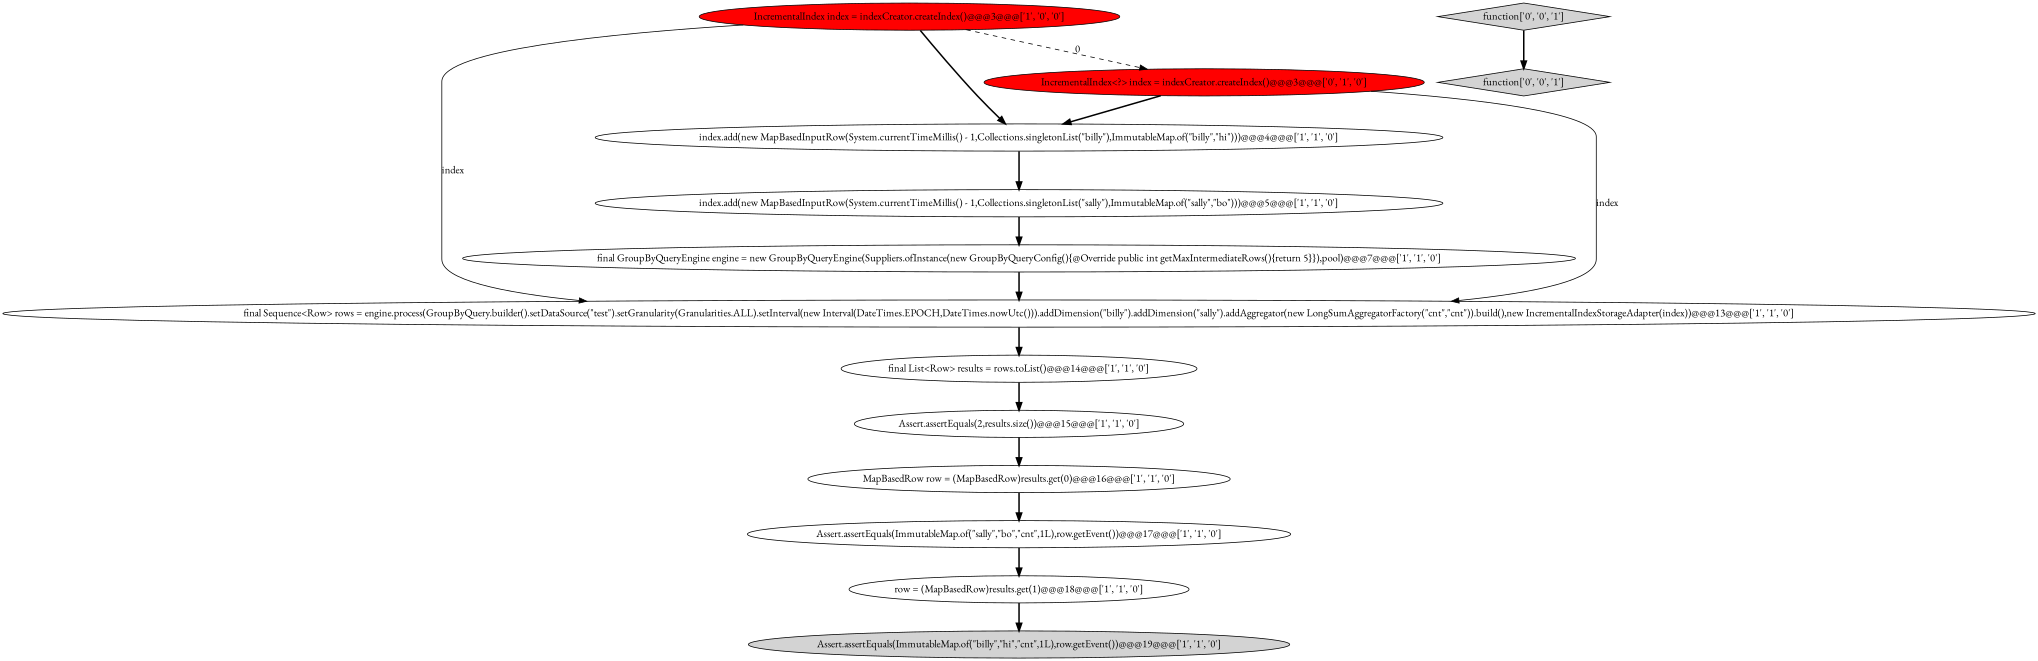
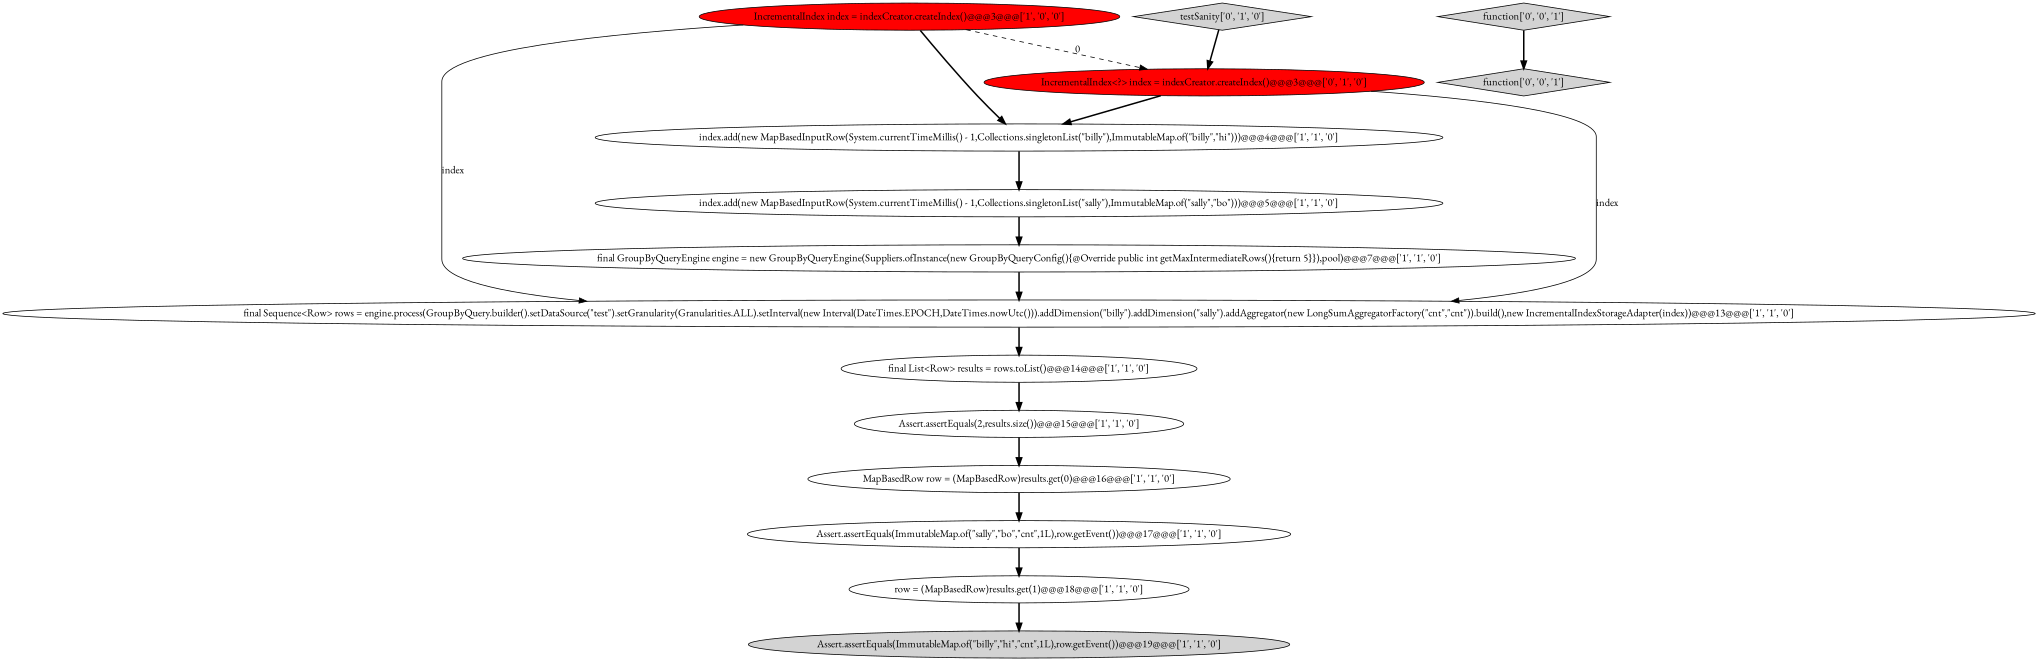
none -> (1222, 17)
